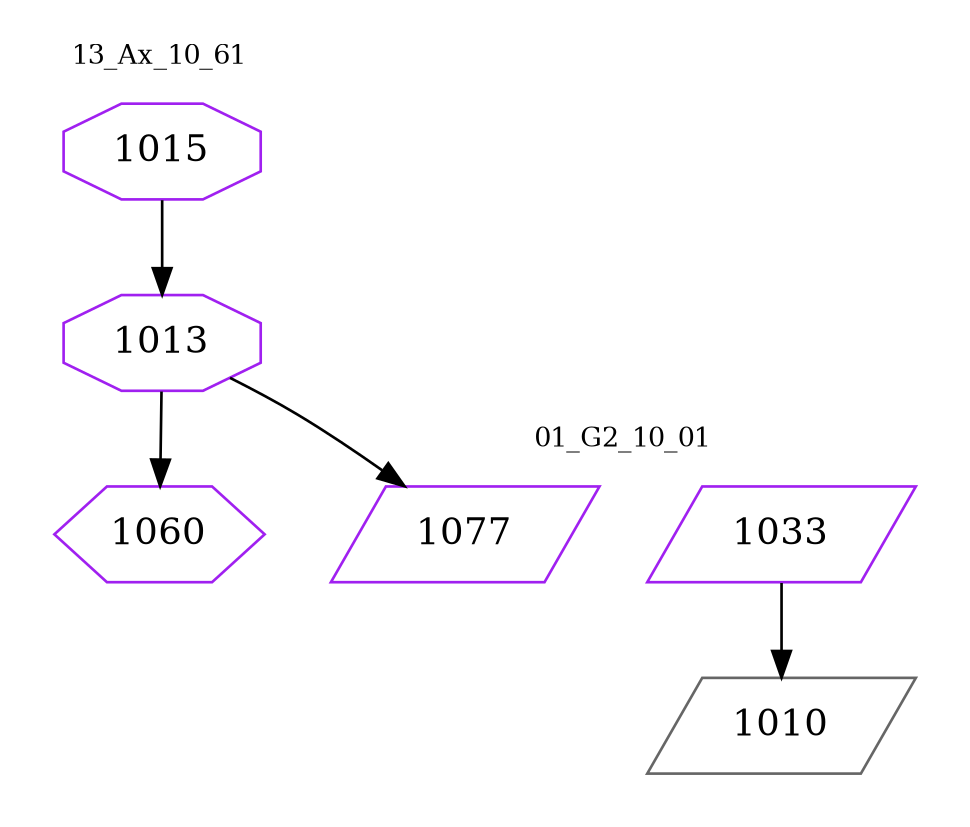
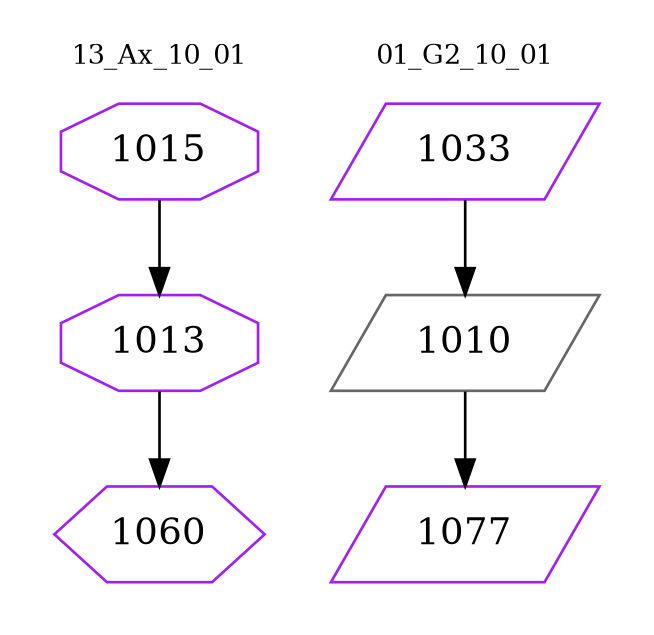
(160, 57) -> (160, 57)
(327, 433) -> (465, 426)
